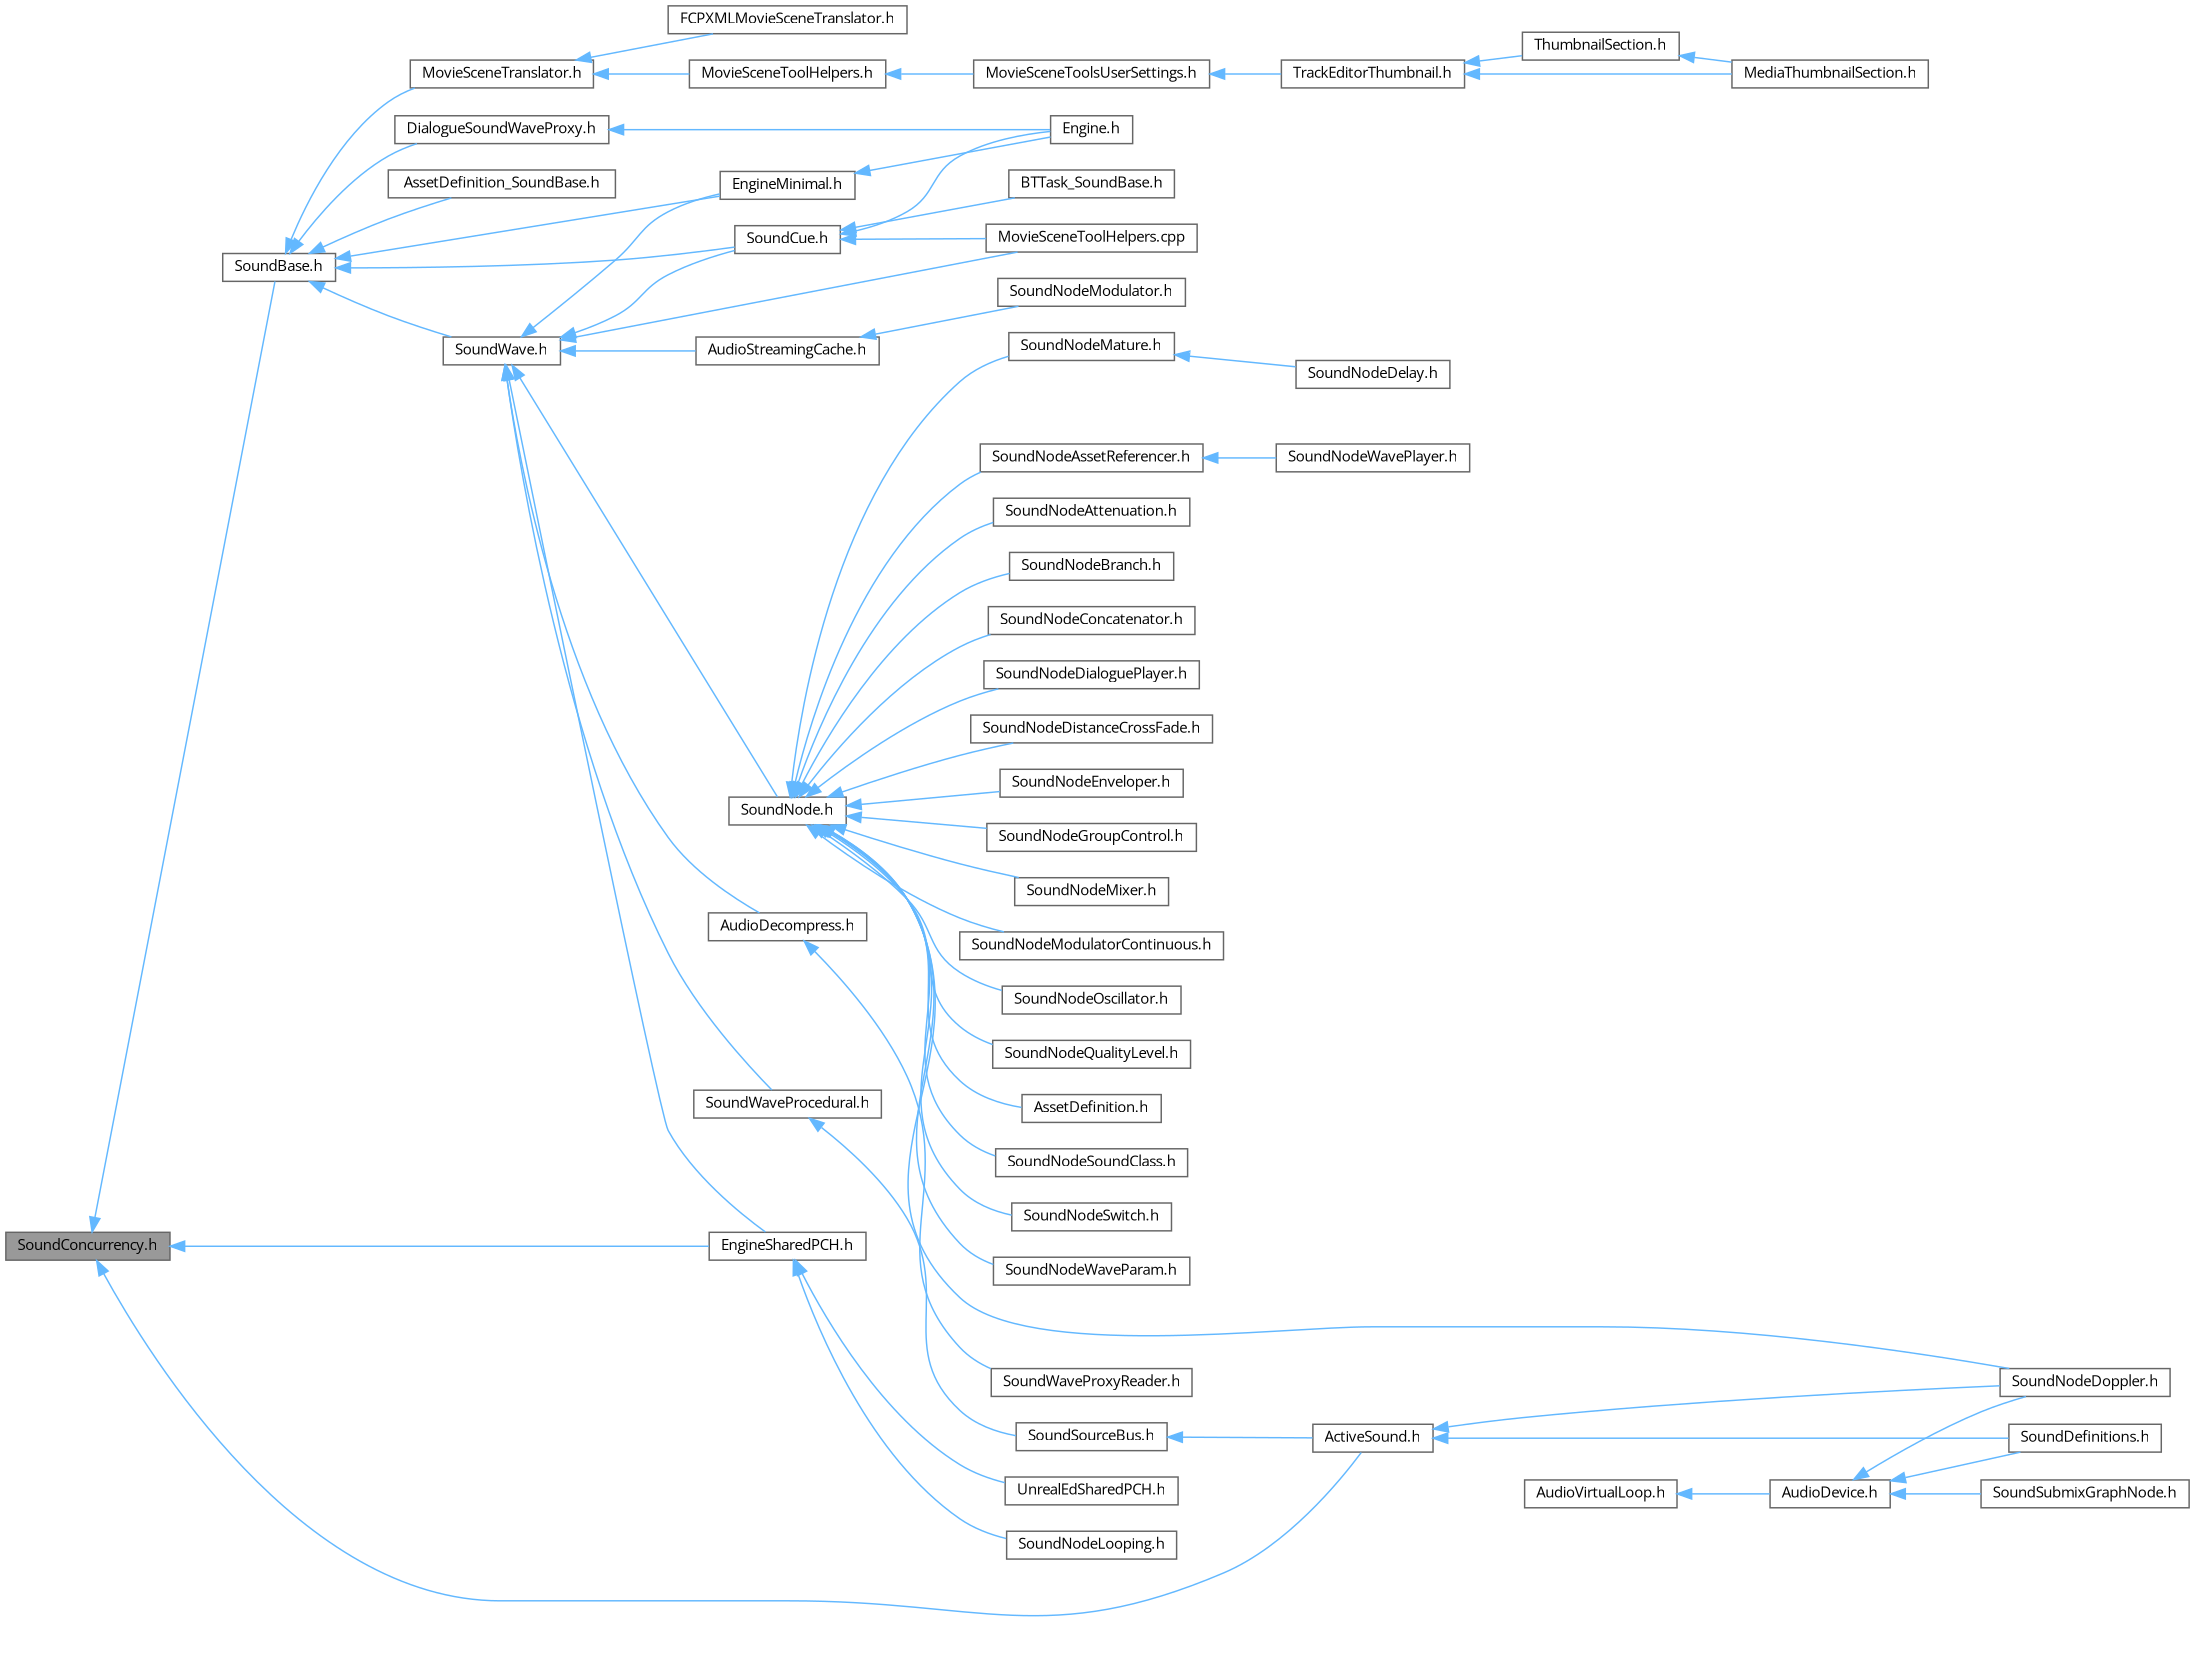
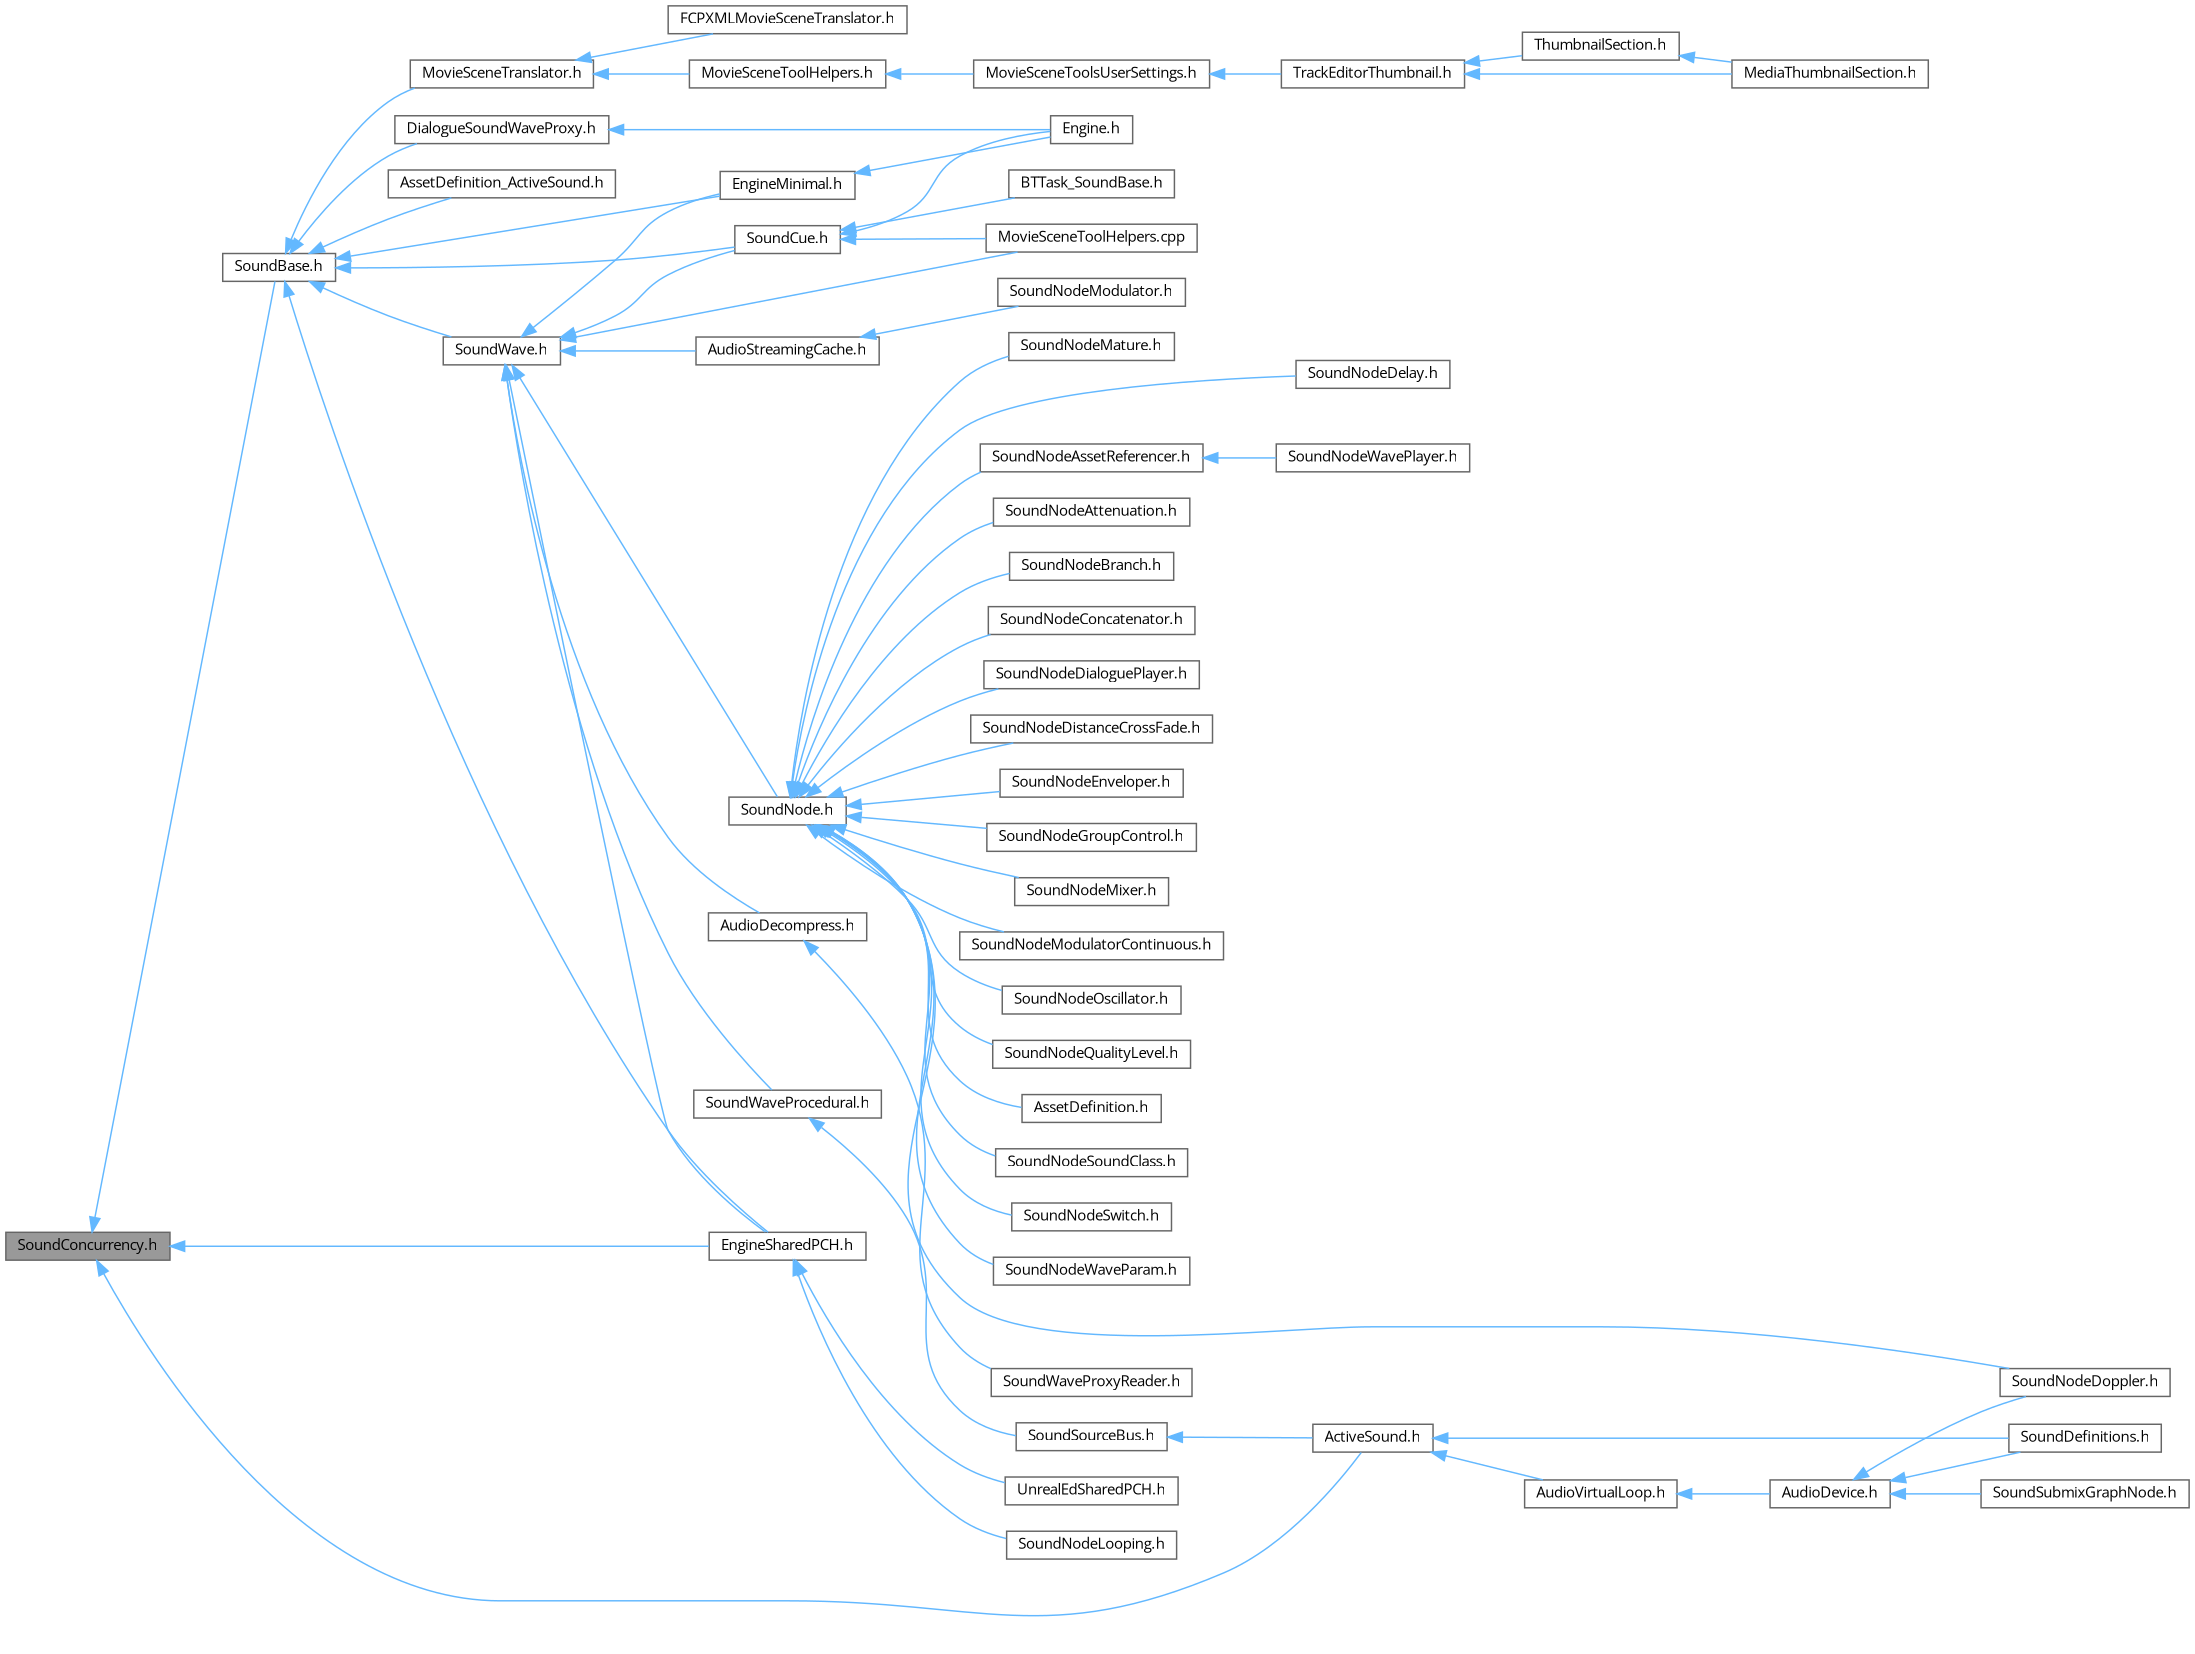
(502, 184) -> (502, 184)
(1242, 361) -> (939, 449)
none -> (479, 792)
(1724, 1401) -> (1494, 1468)
